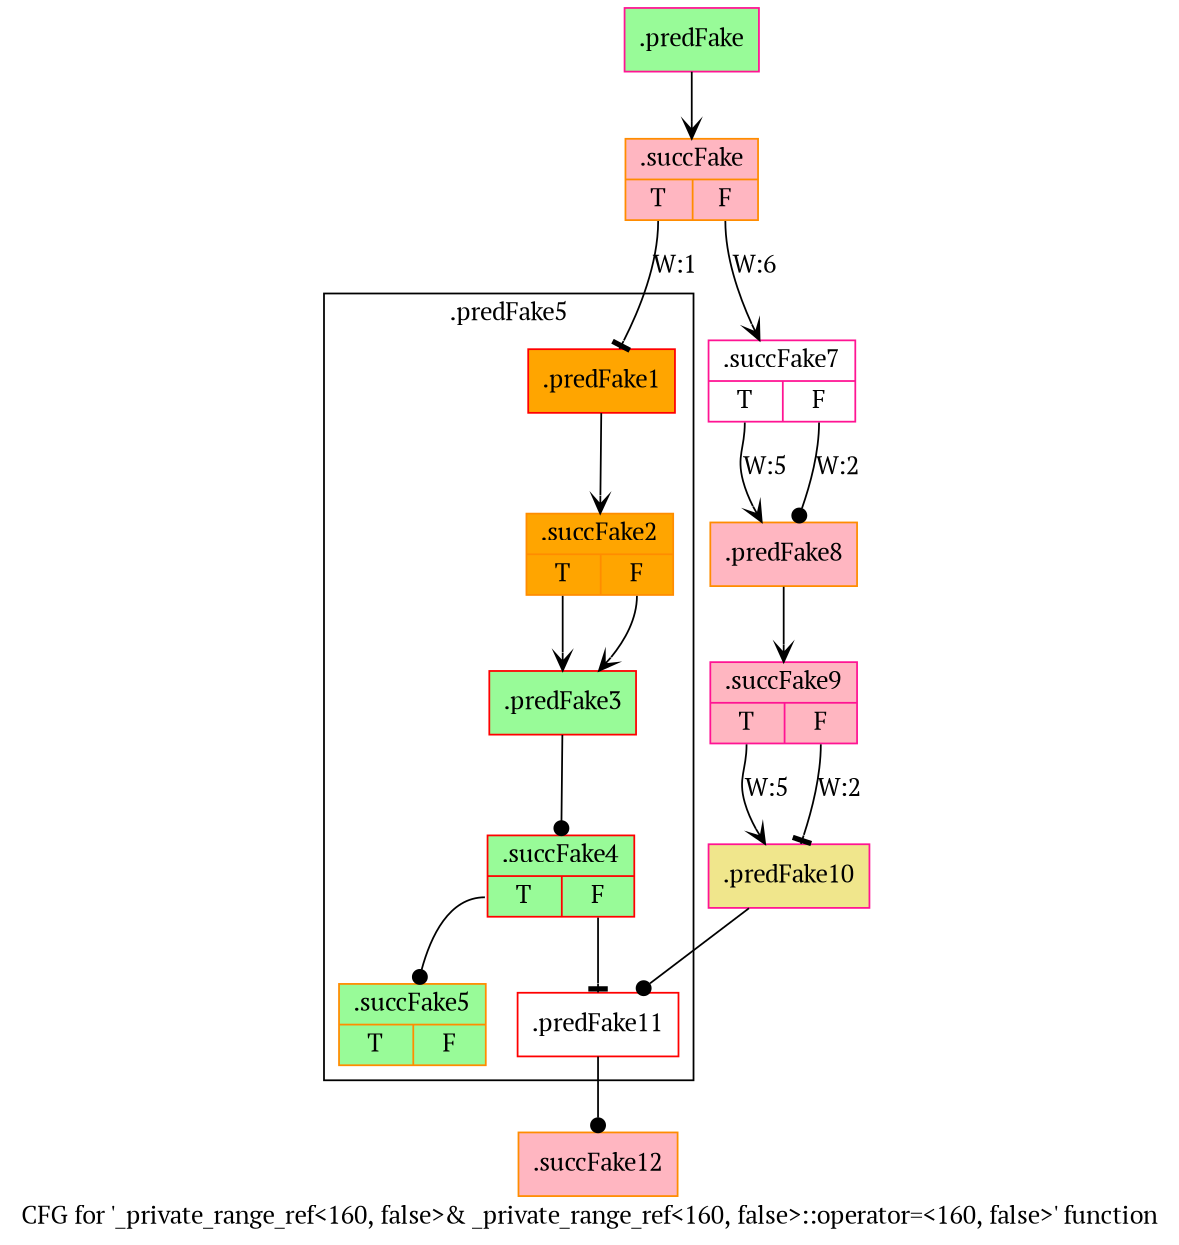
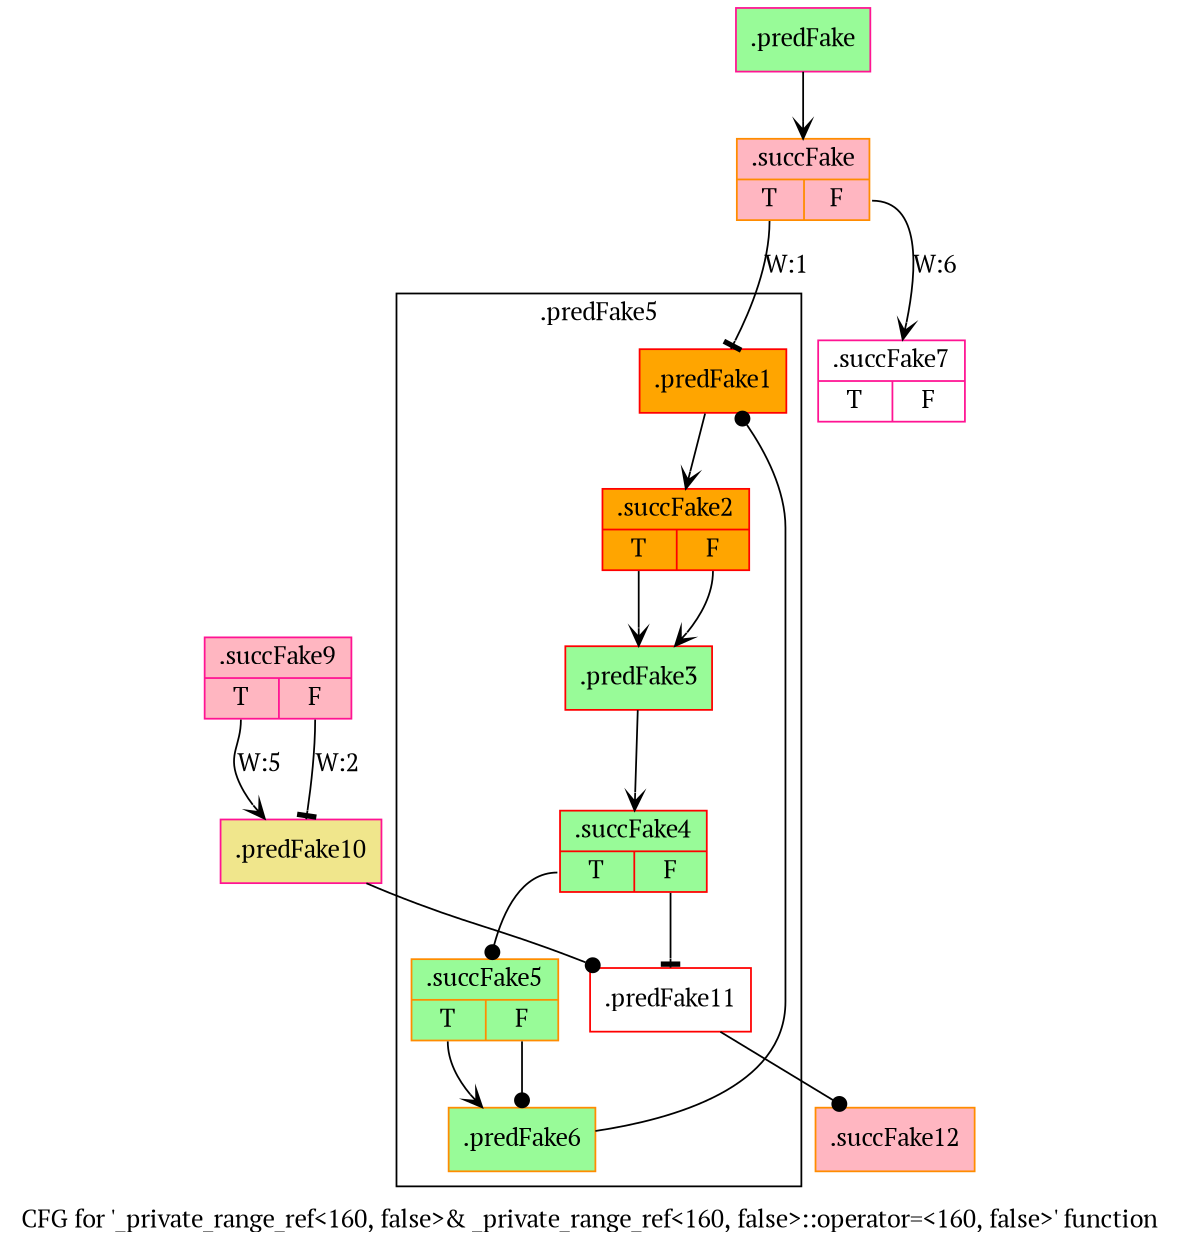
(600, 554) -> (676, 530)
(784, 554) -> none
(562, 778) -> (636, 751)
none -> (522, 1140)
